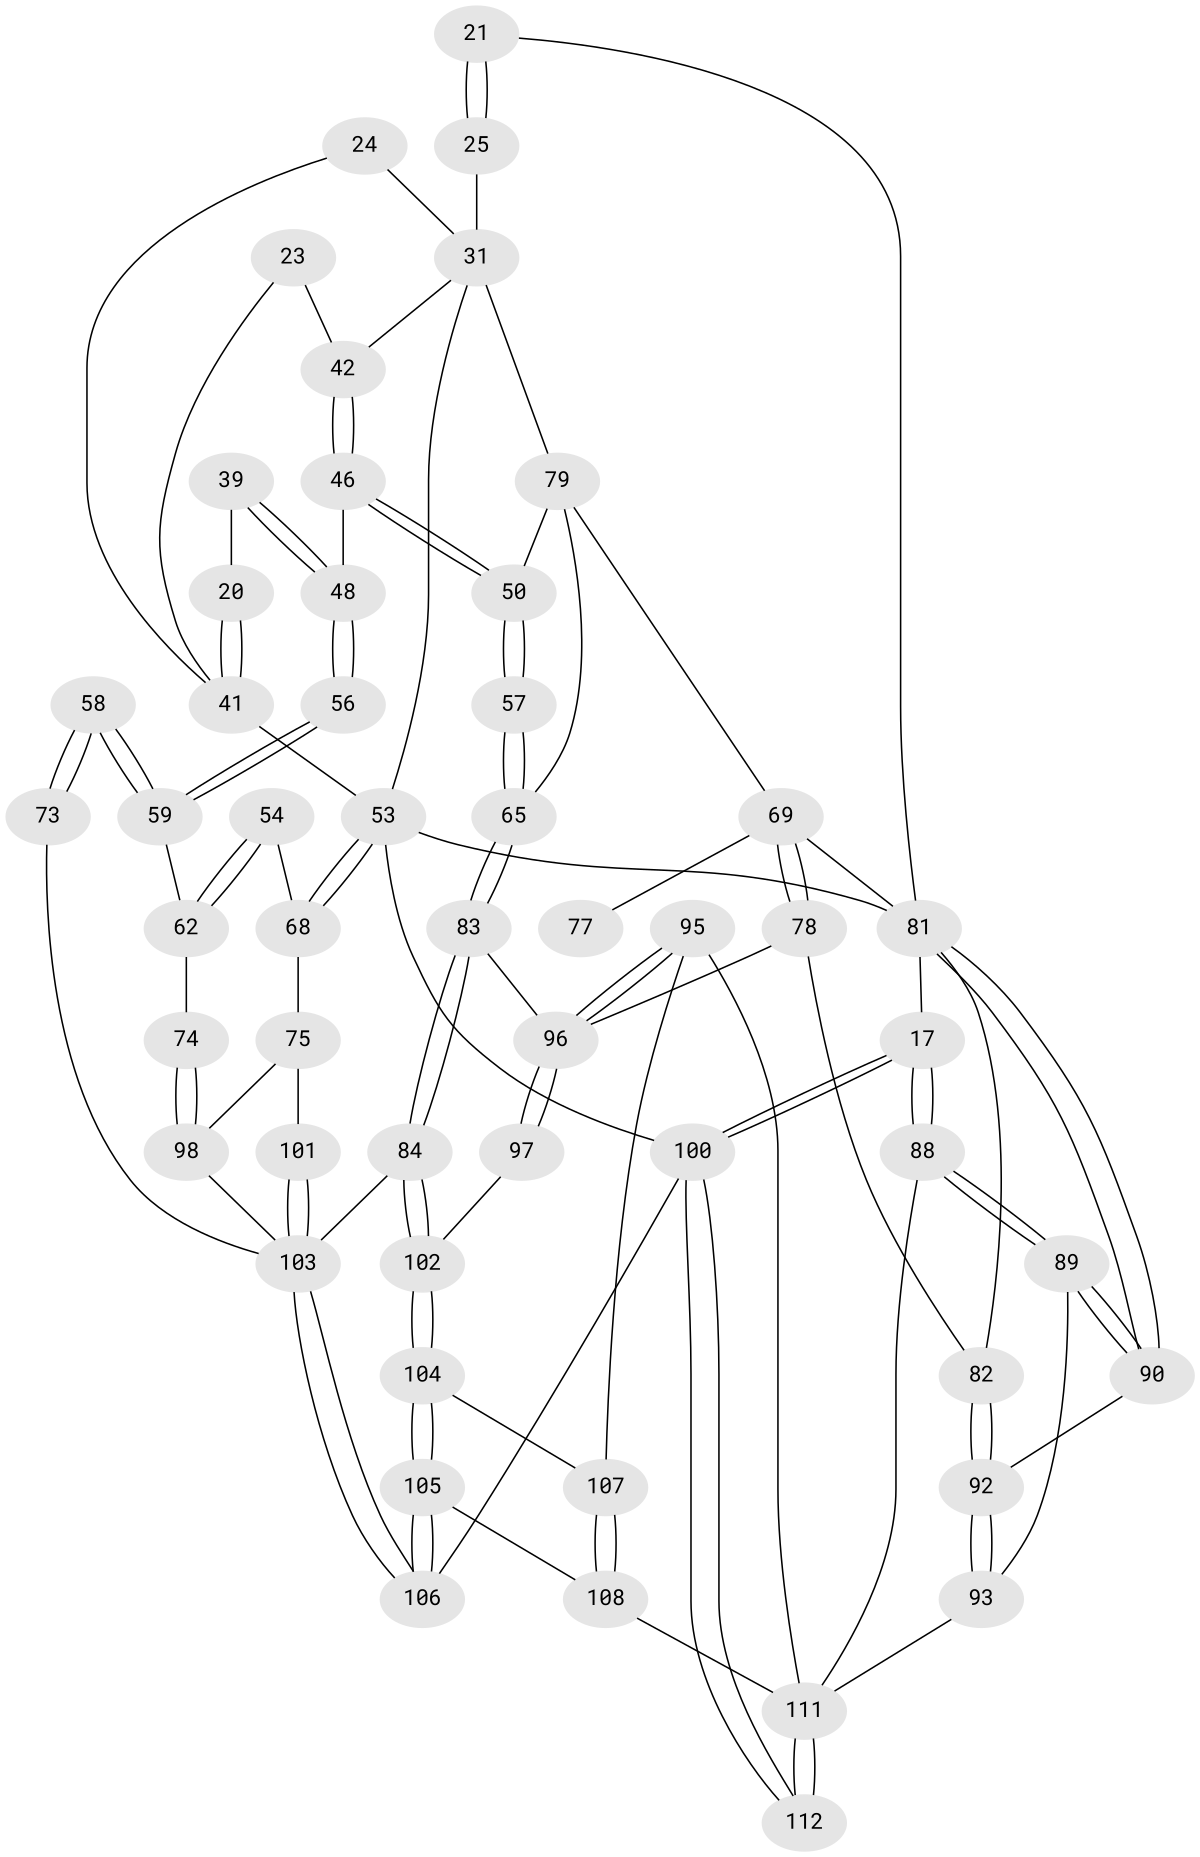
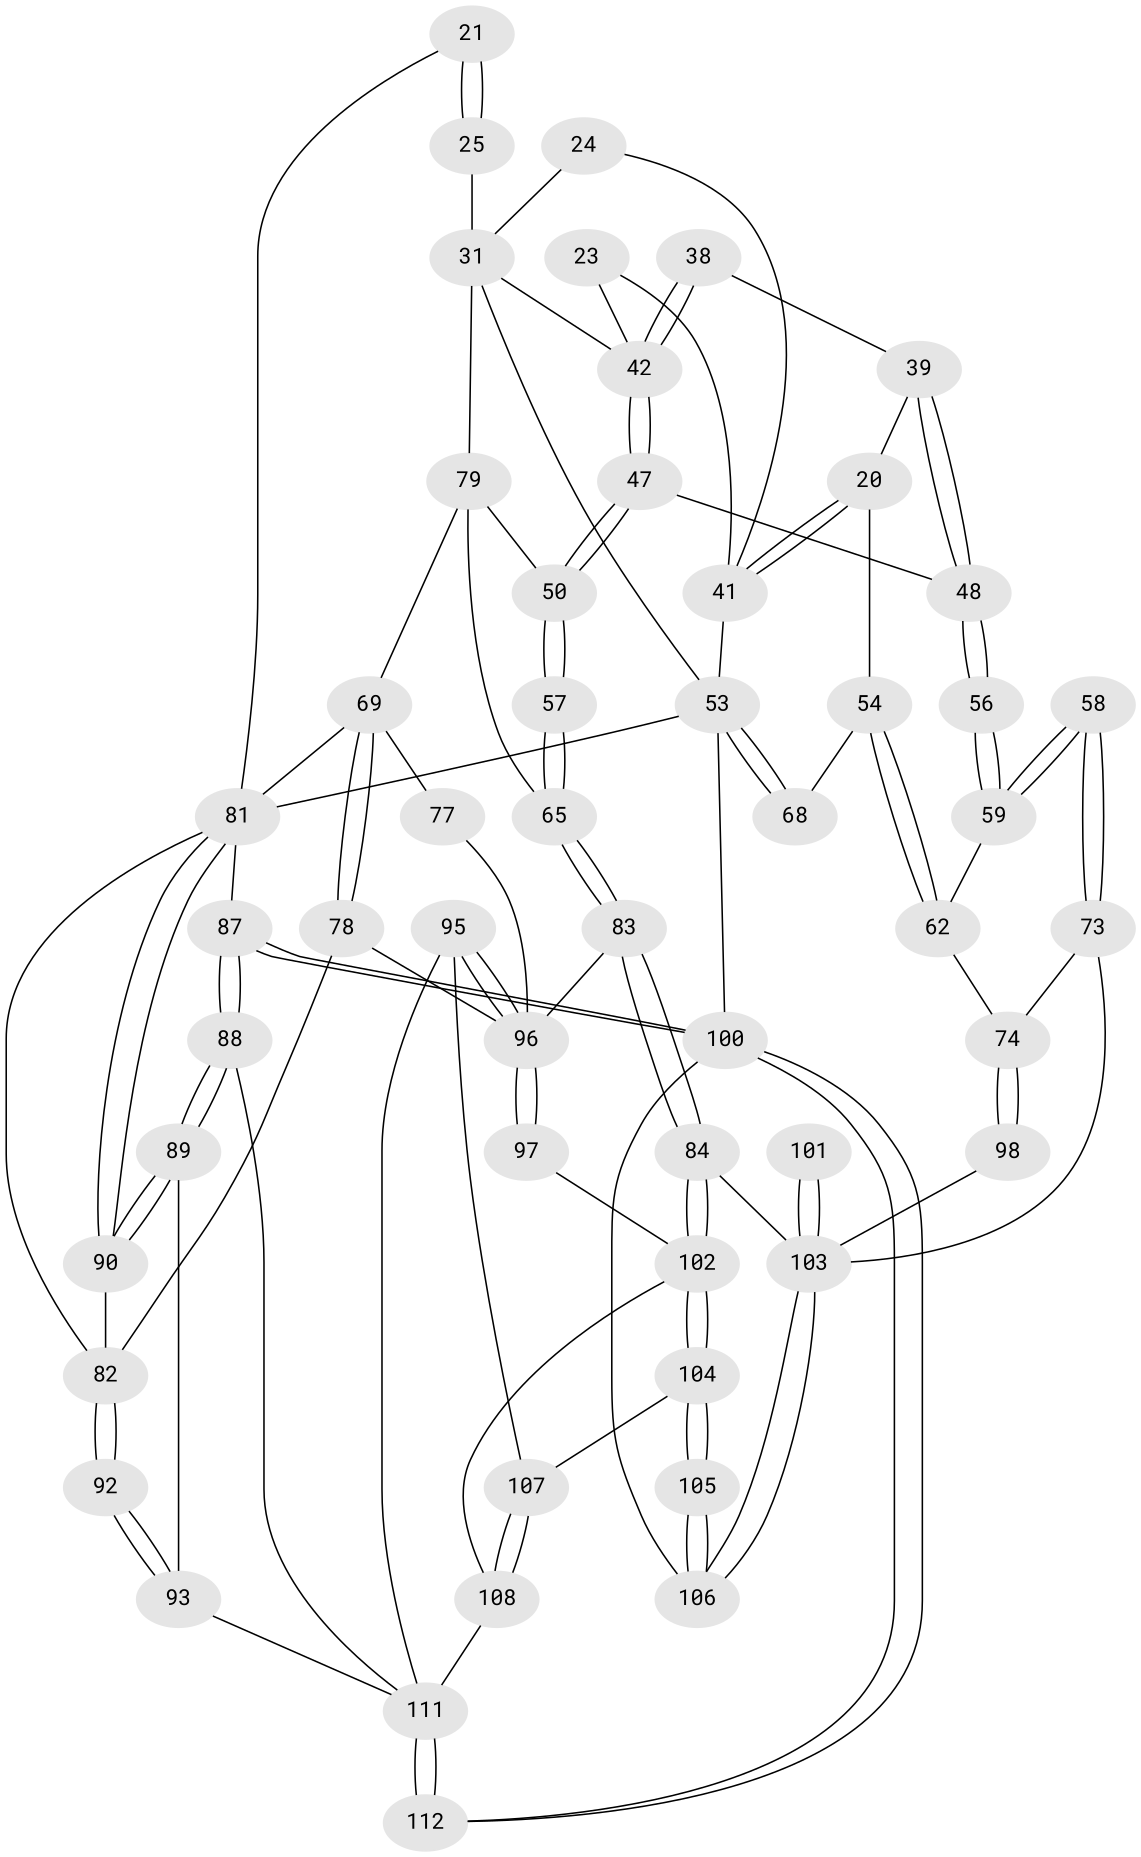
none -> (699, 258)
(343, 481) -> (640, 481)
none -> (870, 593)
none -> (516, 919)
none -> (1050, 984)
(298, 1040) -> none
(922, 1040) -> (230, 929)
(1069, 1430) -> (106, 1320)
(514, 1543) -> (518, 1390)
